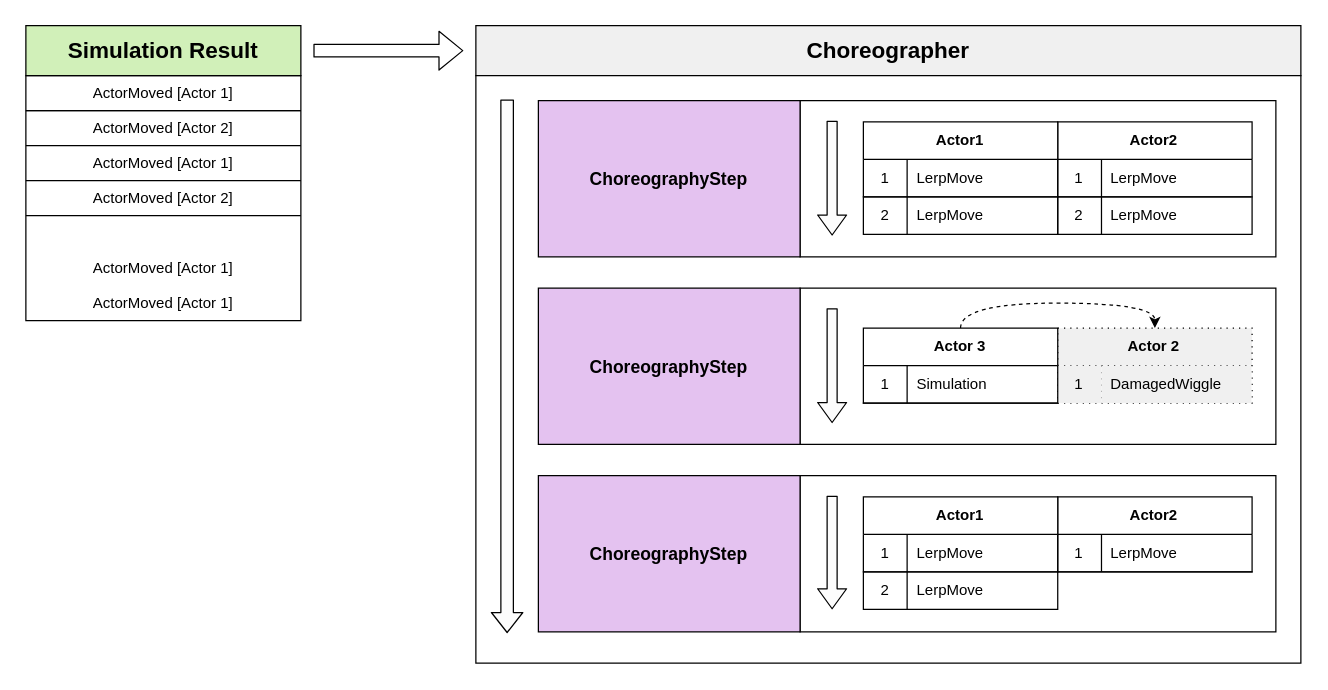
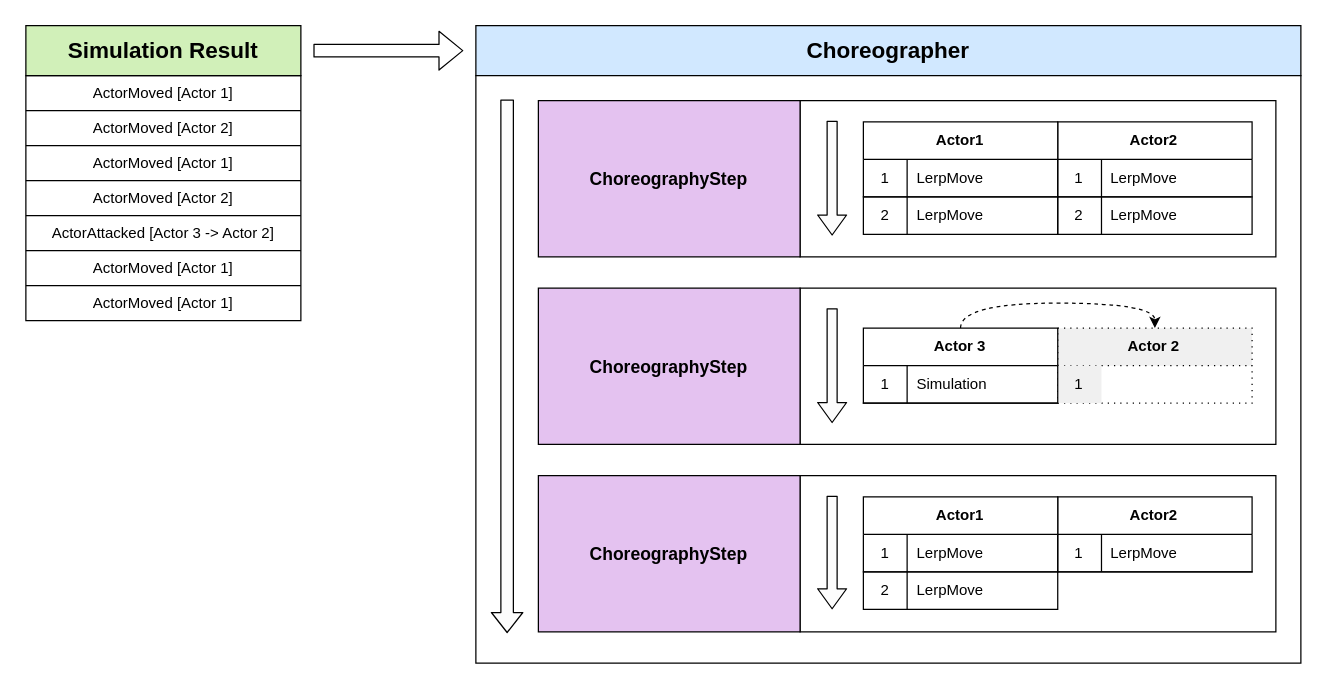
(888, 51) -> (888, 51)
none -> (163, 233)
(1176, 384) -> none
